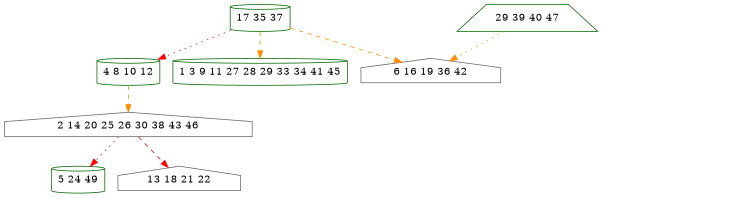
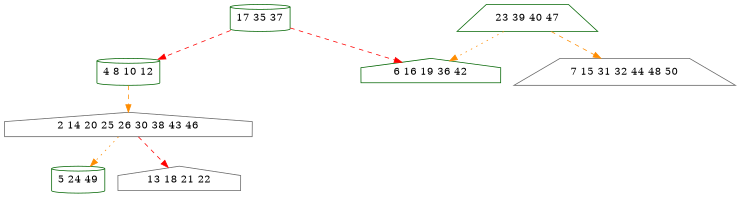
(527, 18) -> (527, 18)
(198, 43) -> (198, 43)
(342, 44) -> (342, 44)
(260, 72) -> none
(431, 72) -> (431, 72)
none -> (625, 72)
(107, 149) -> (107, 149)
